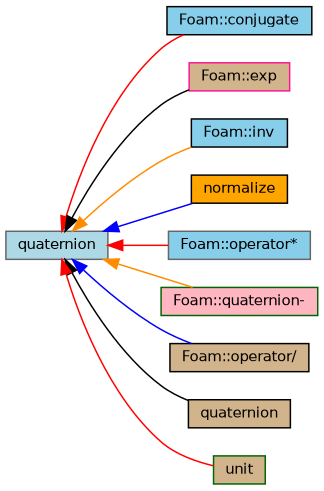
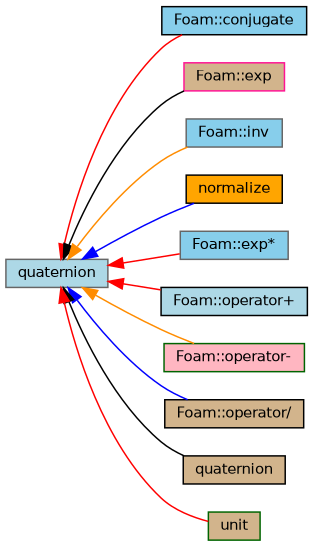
(239, 133) -> (234, 133)
(239, 245) -> (234, 245)
none -> (234, 301)
(239, 301) -> (234, 358)
